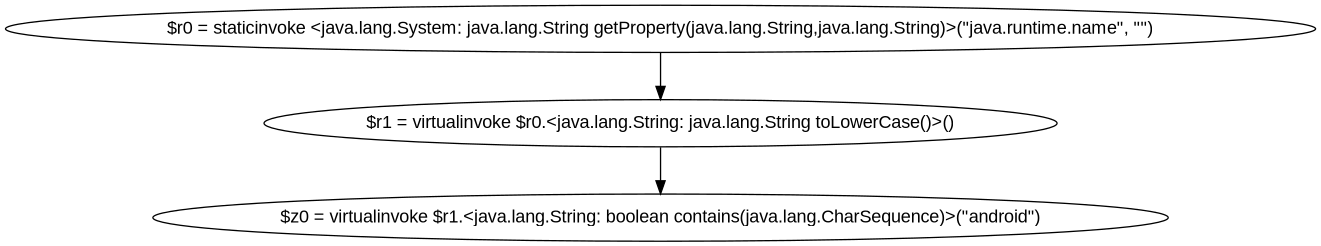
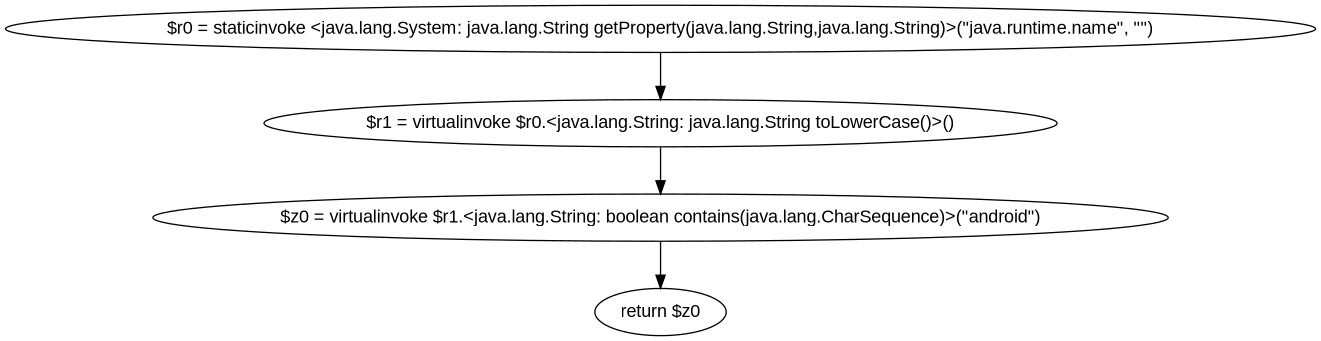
none -> (661, 312)
